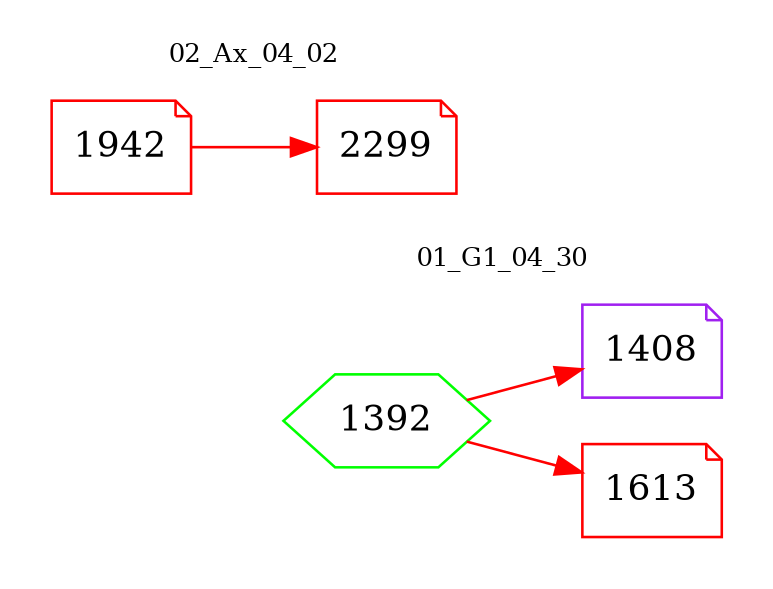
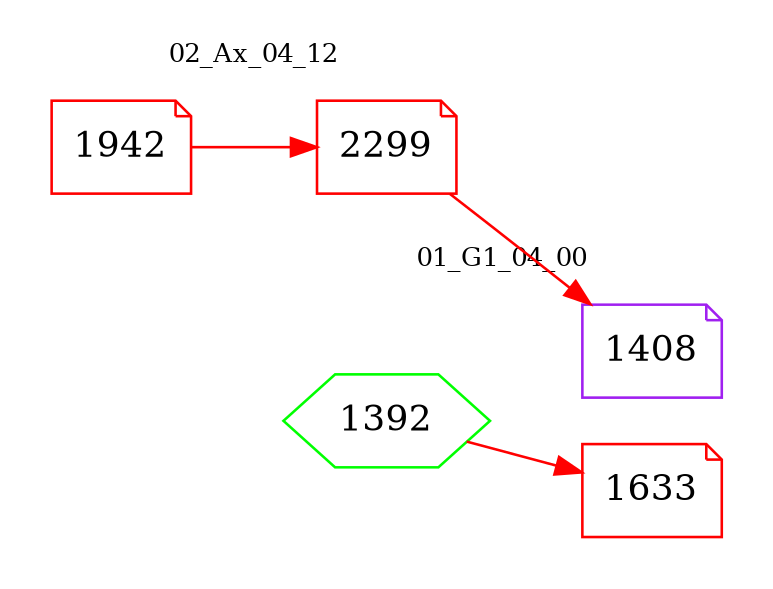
(254, 56) -> (254, 56)
(503, 259) -> (503, 259)
(512, 388) -> (525, 252)
(652, 491) -> (652, 491)
